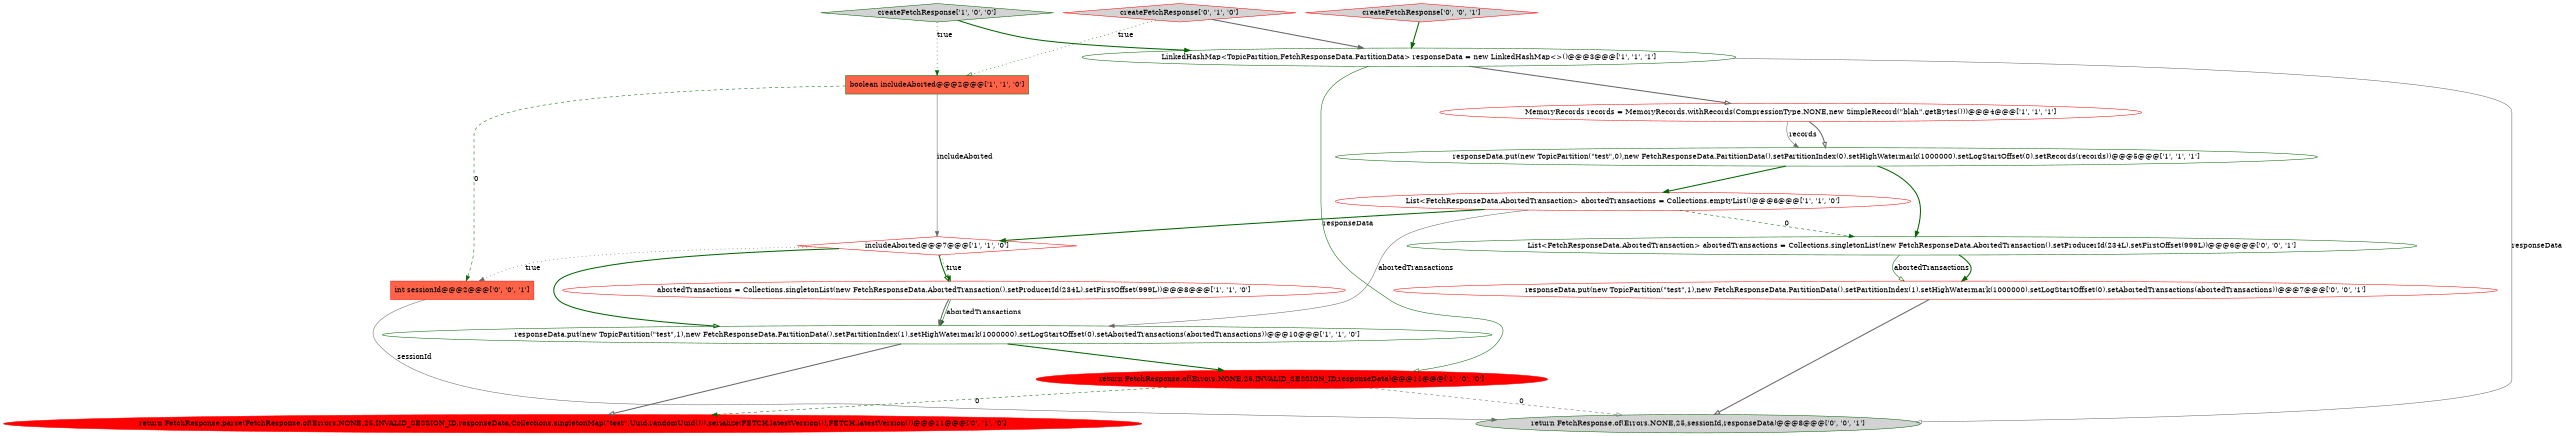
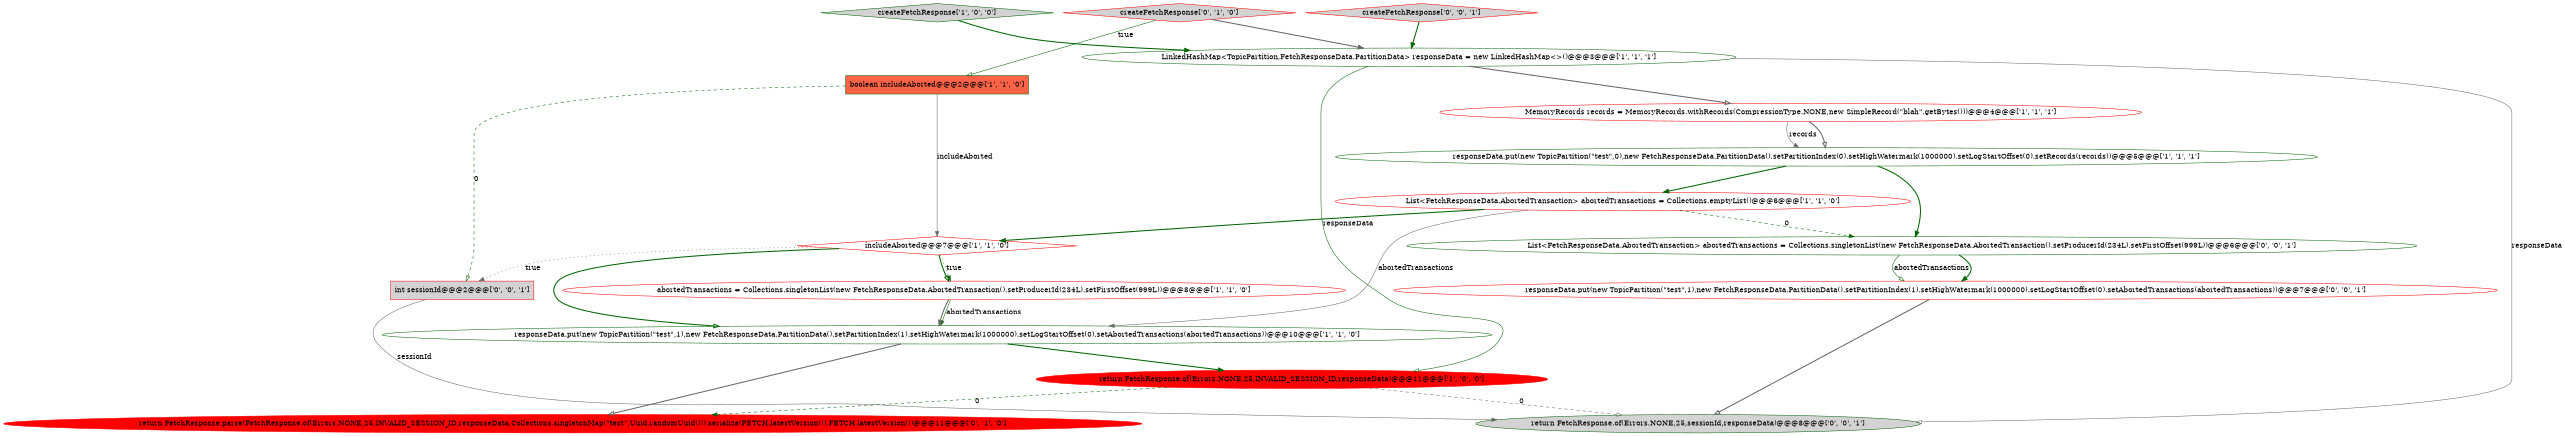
(937, 46) -> none
(1064, 47) -> (1064, 47)
(584, 100) -> (584, 100)
(462, 290) -> (462, 290)
